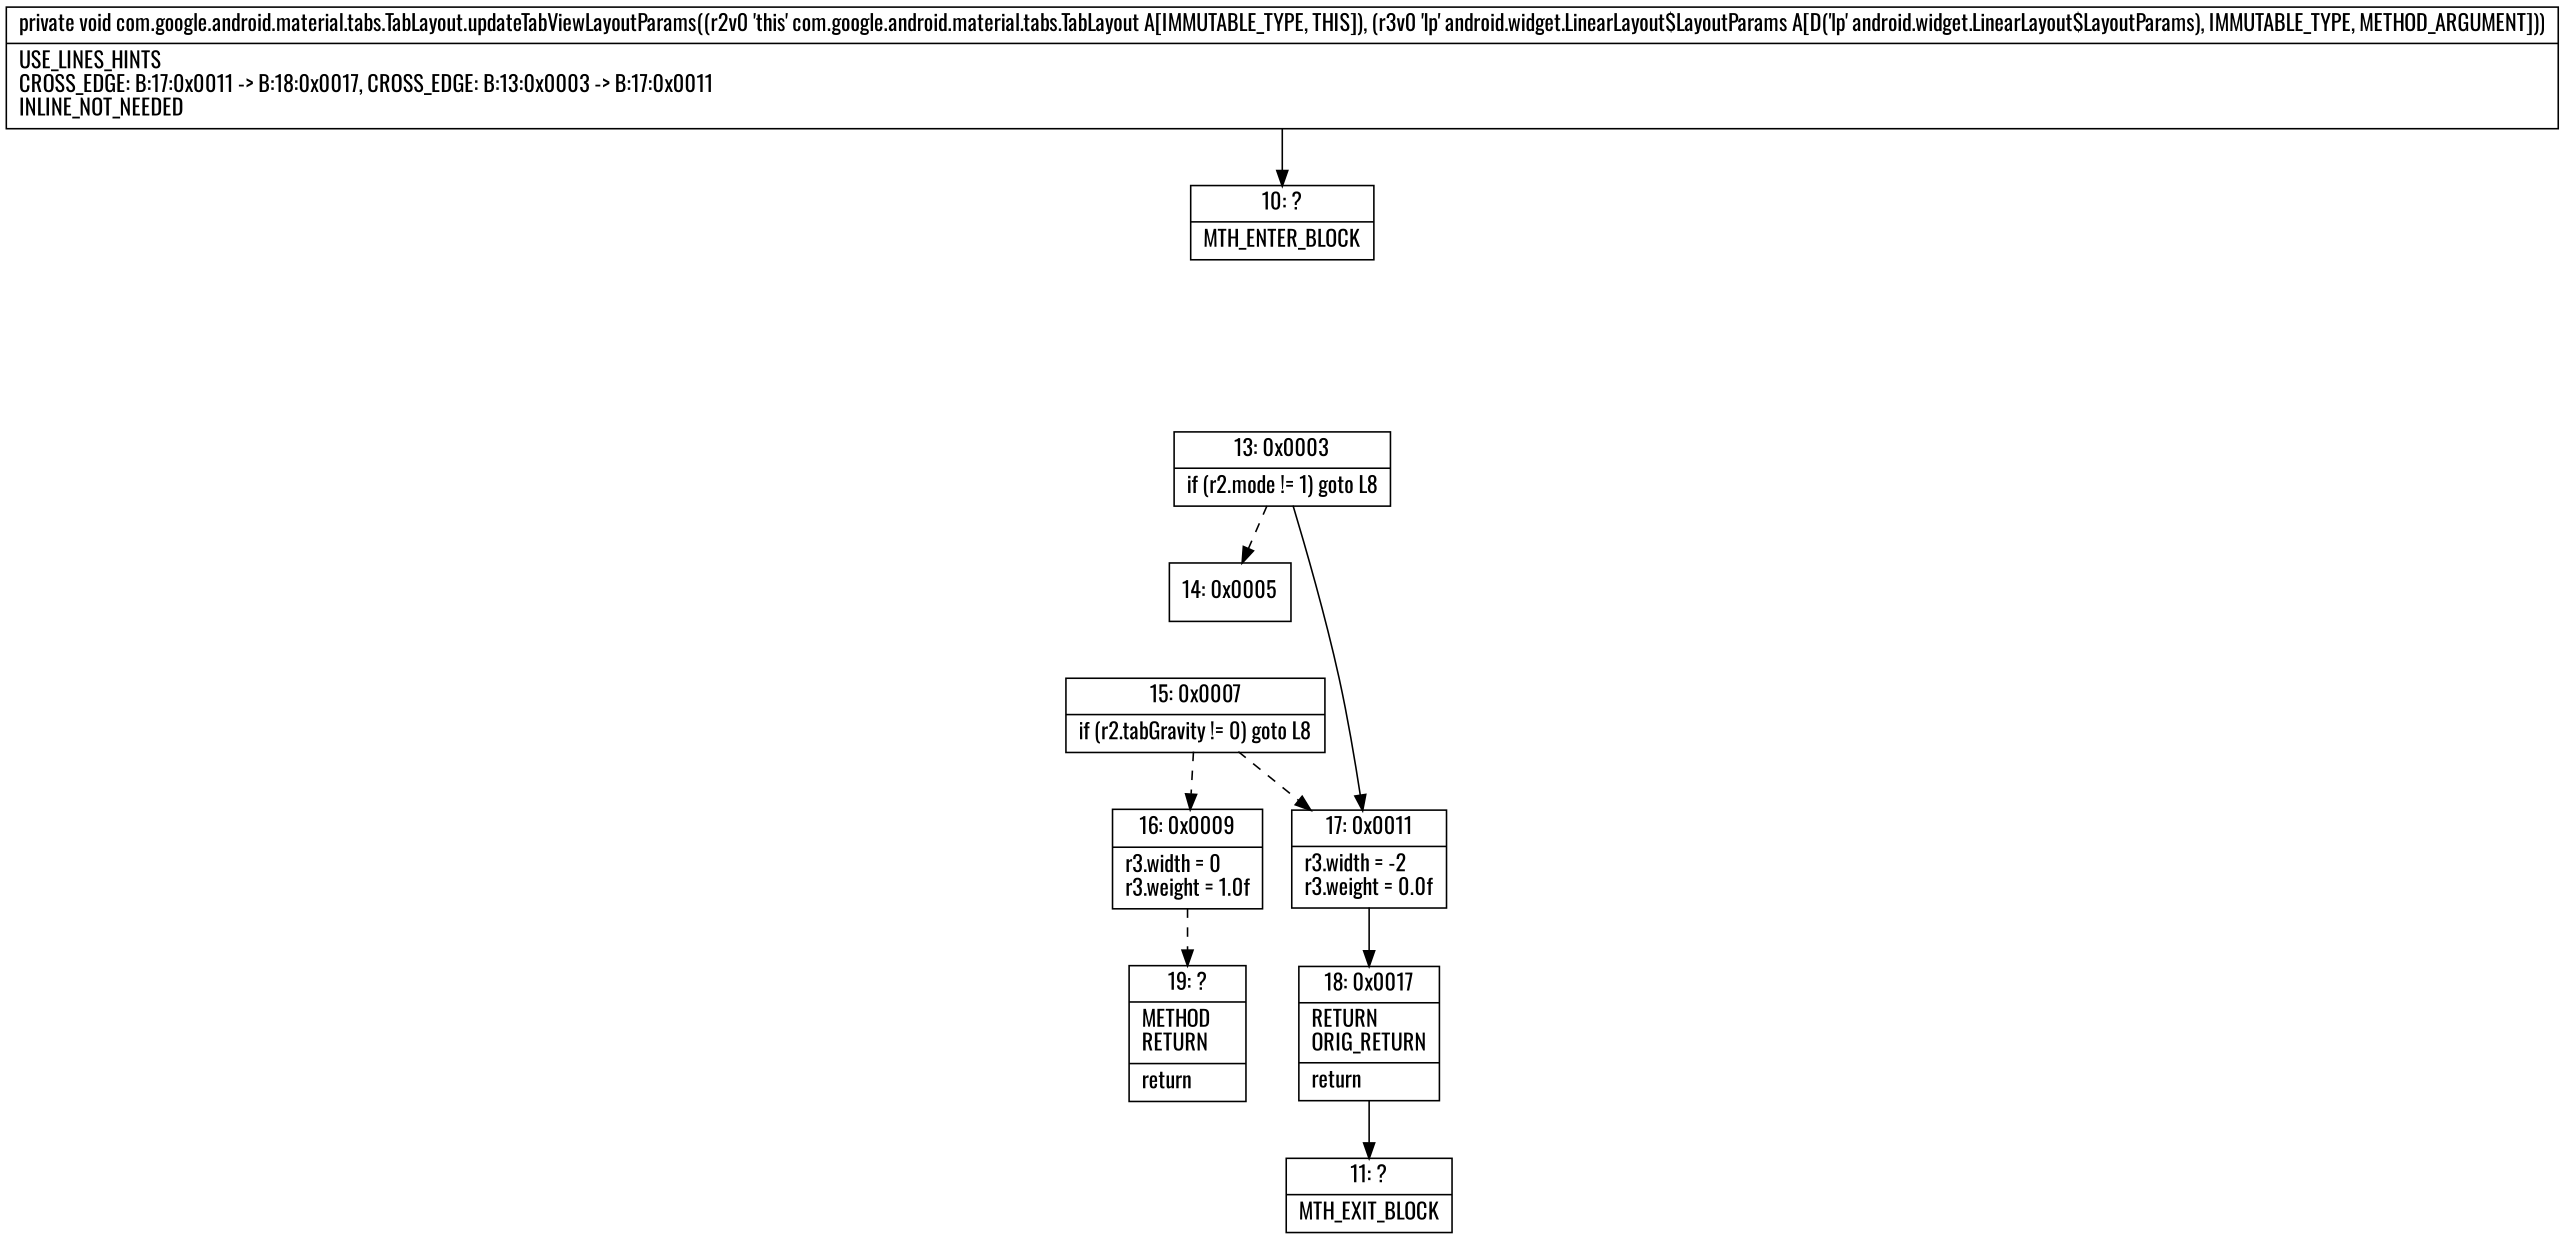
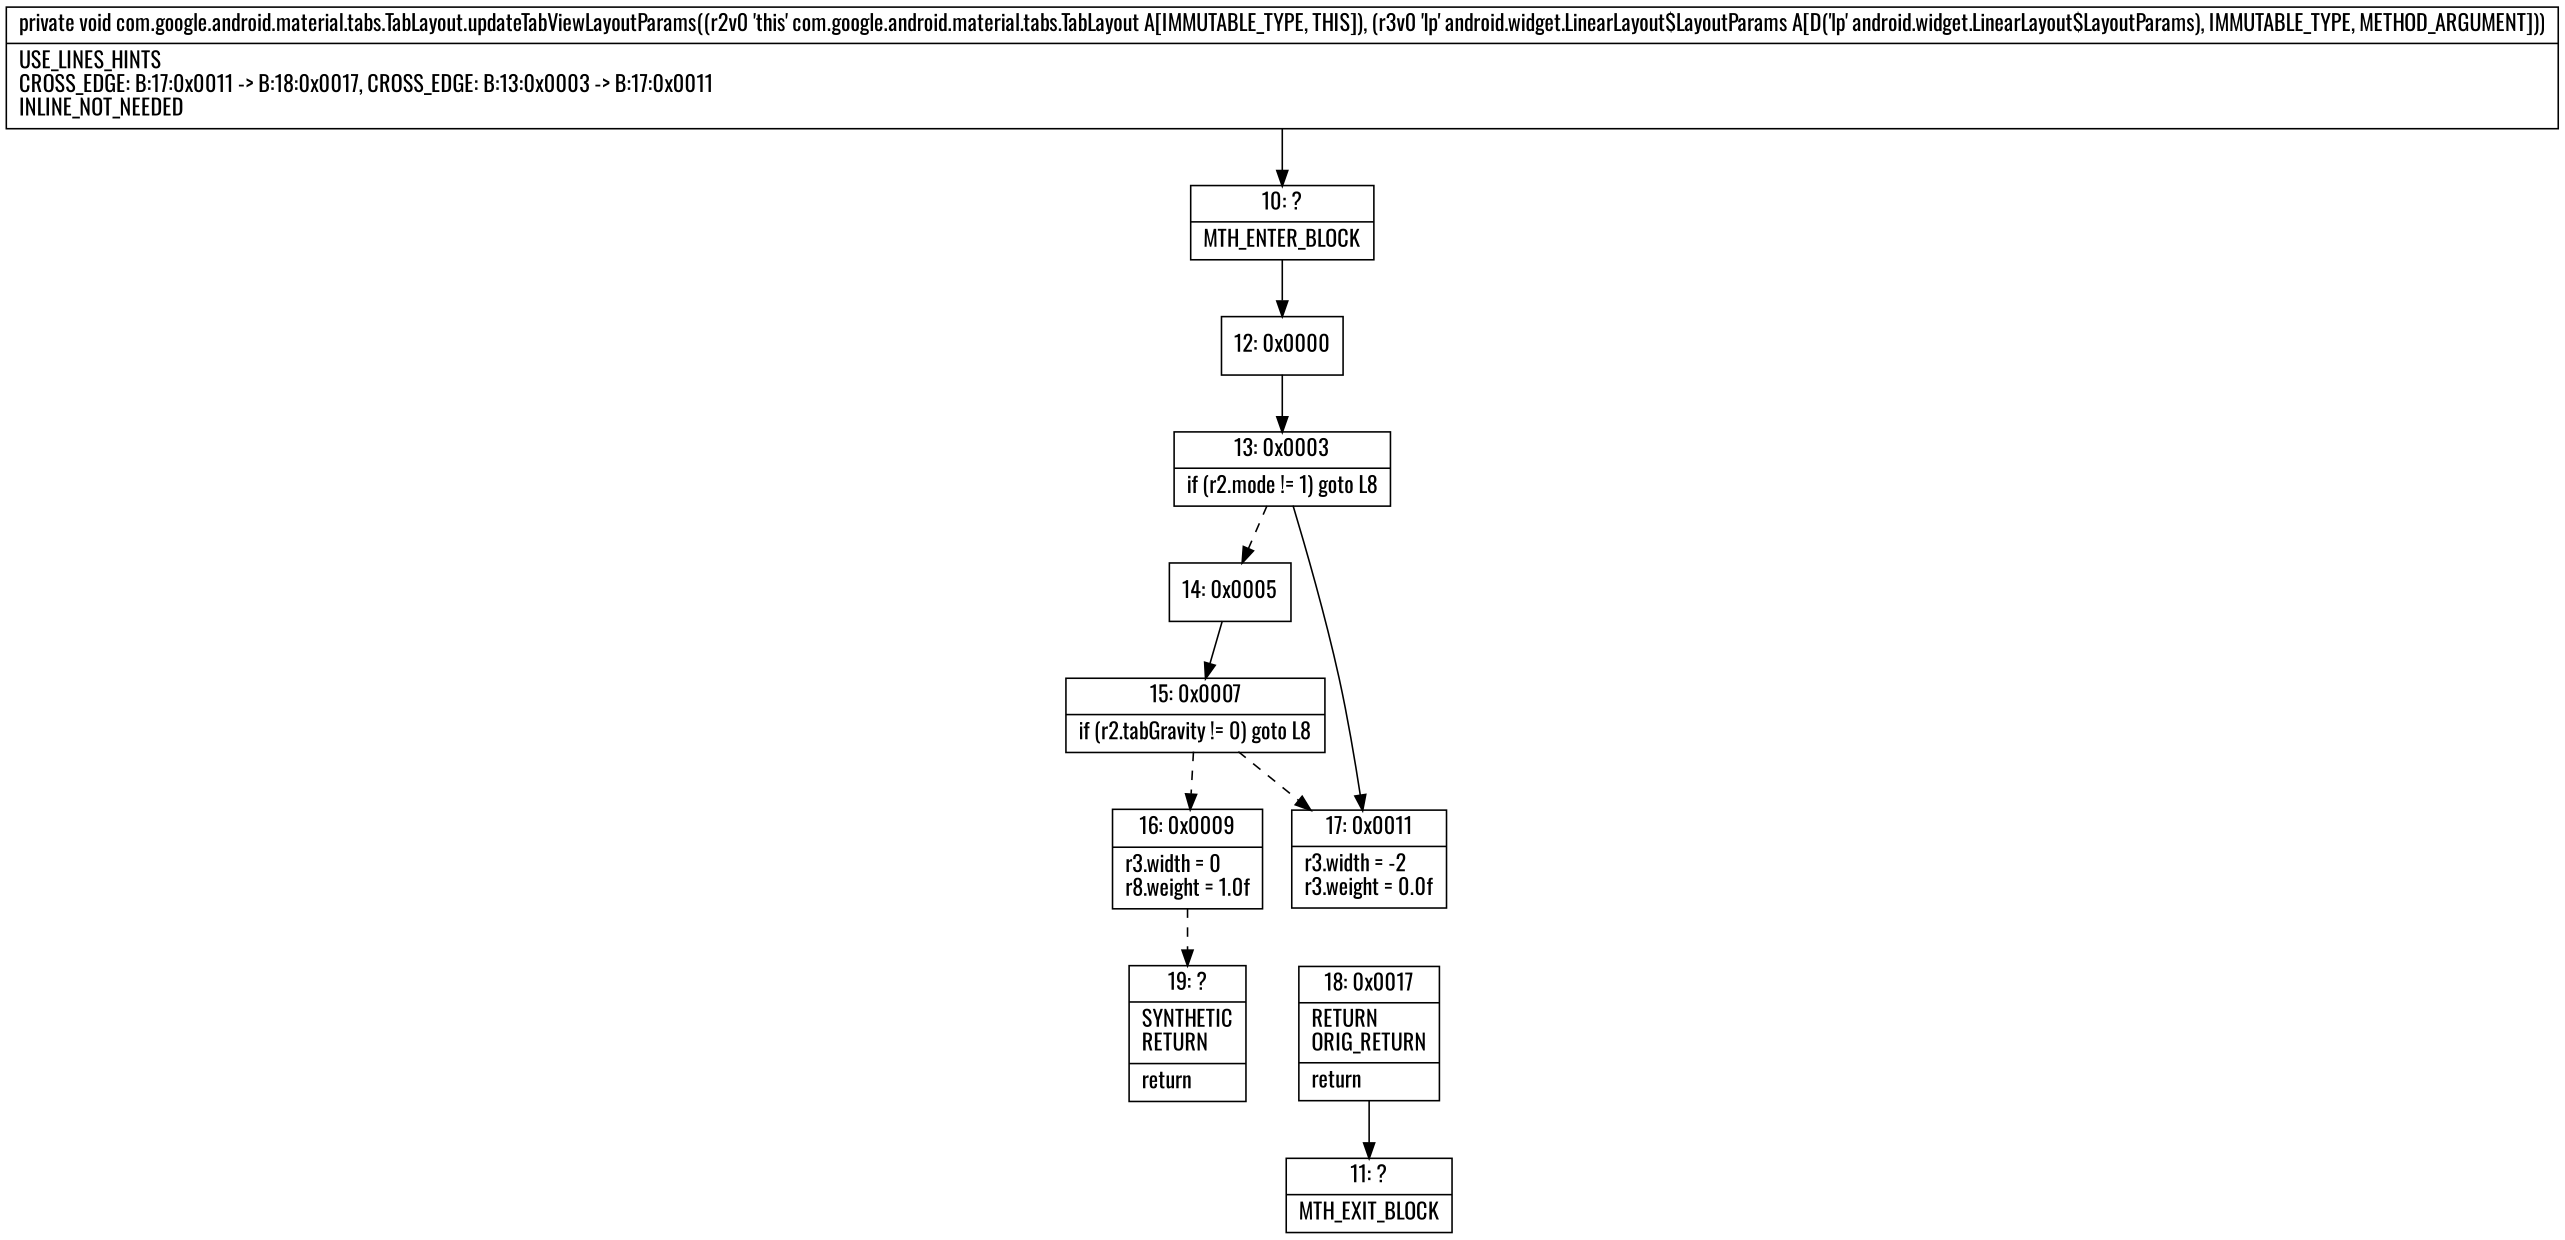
none -> (1282, 346)
none -> (1216, 642)
(1188, 889) -> (1188, 889)
(1369, 929) -> none
(1176, 1020) -> (1188, 1020)
